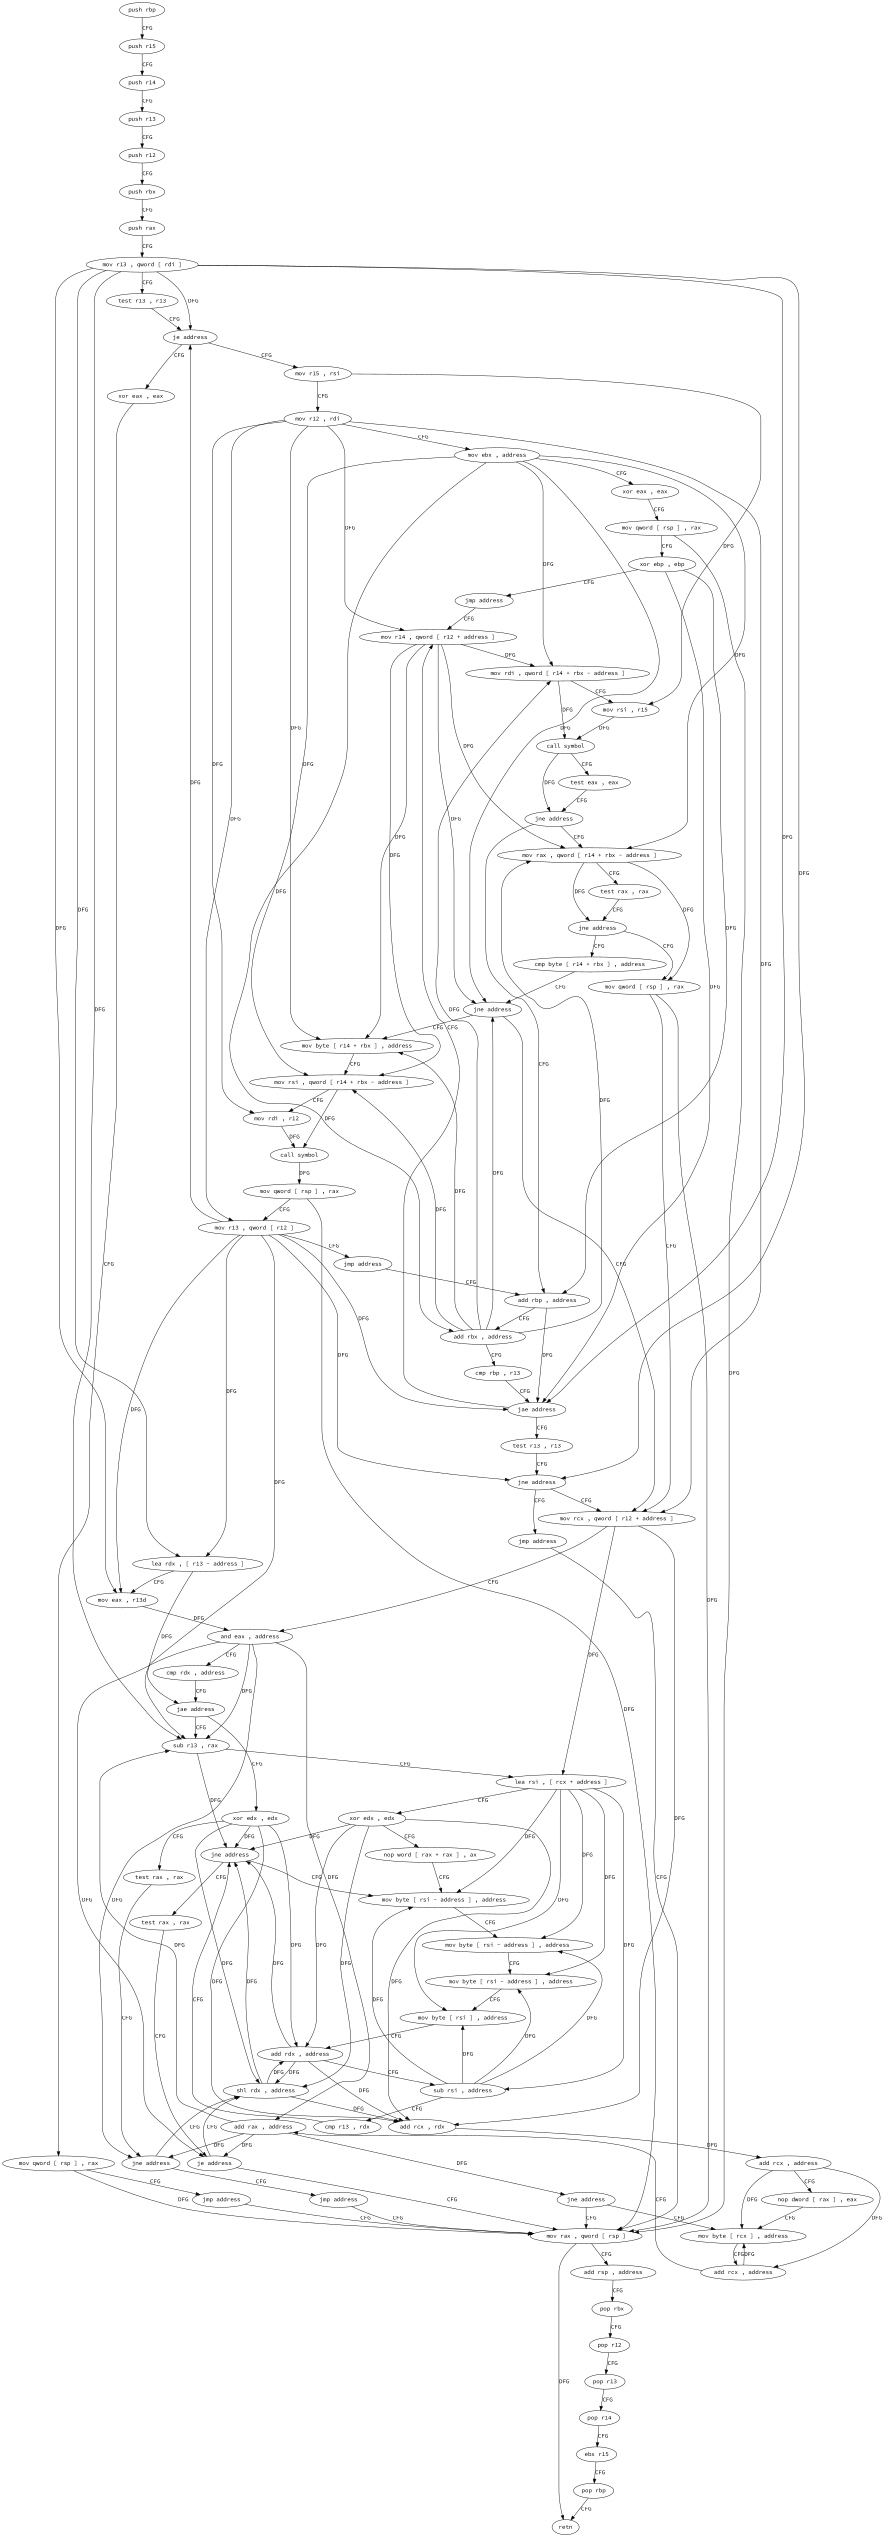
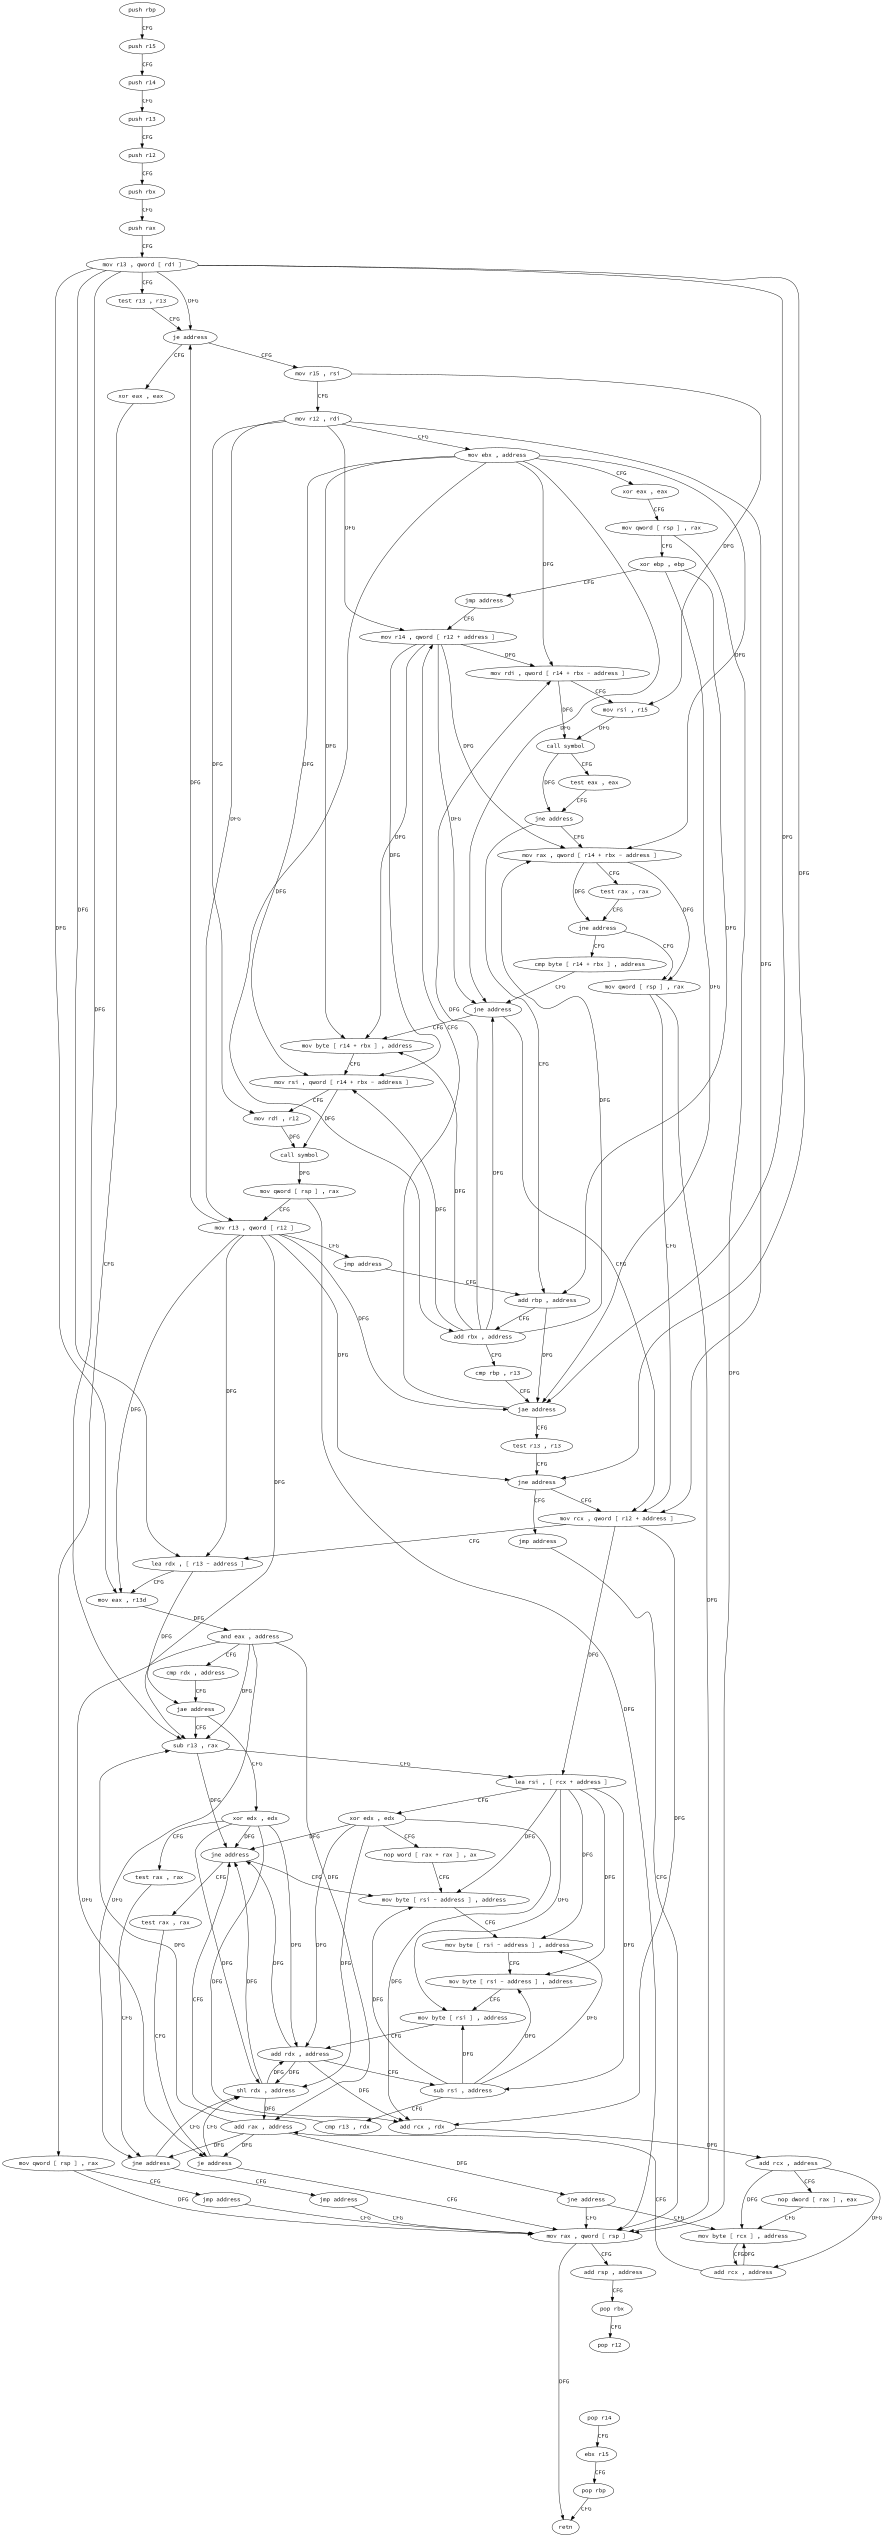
(291, 735) -> (326, 696)
(450, 1591) -> (407, 1541)
(343, 2109) -> (265, 2107)
(605, 2382) -> none
